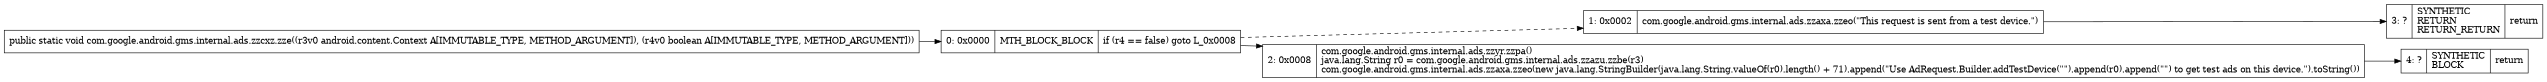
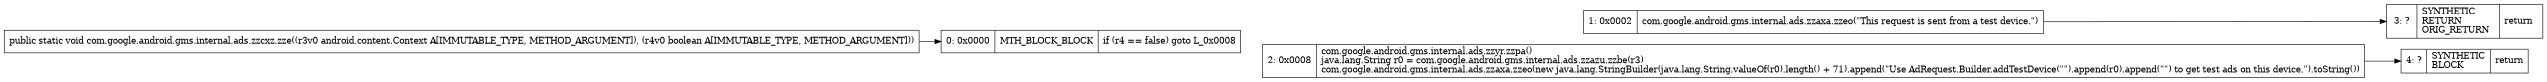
(2458, 30) -> (2455, 30)
(1409, 33) -> none
(1248, 46) -> none
